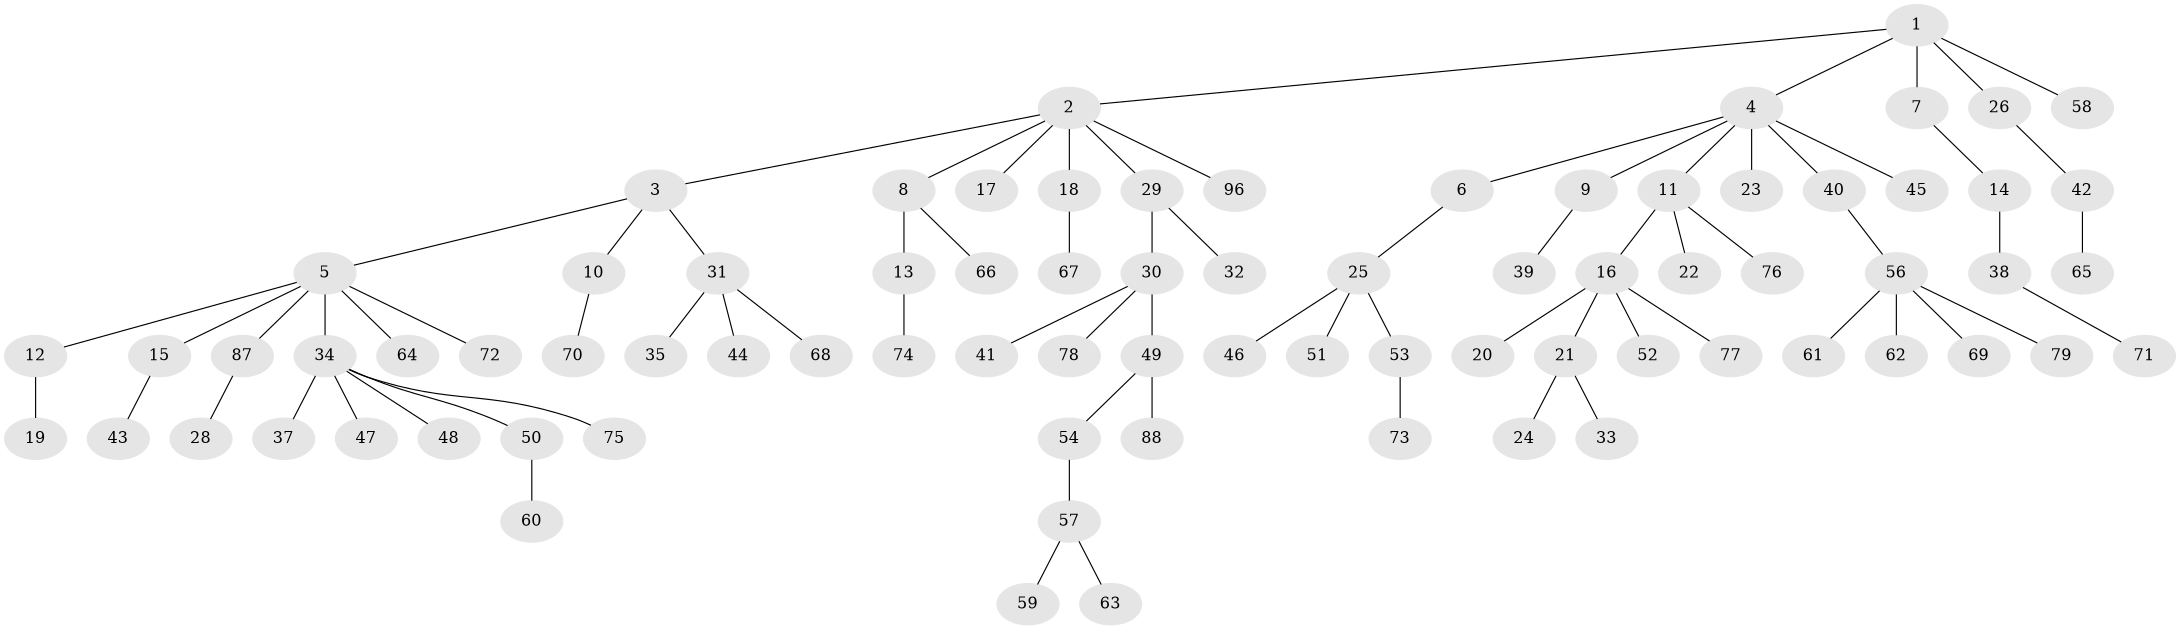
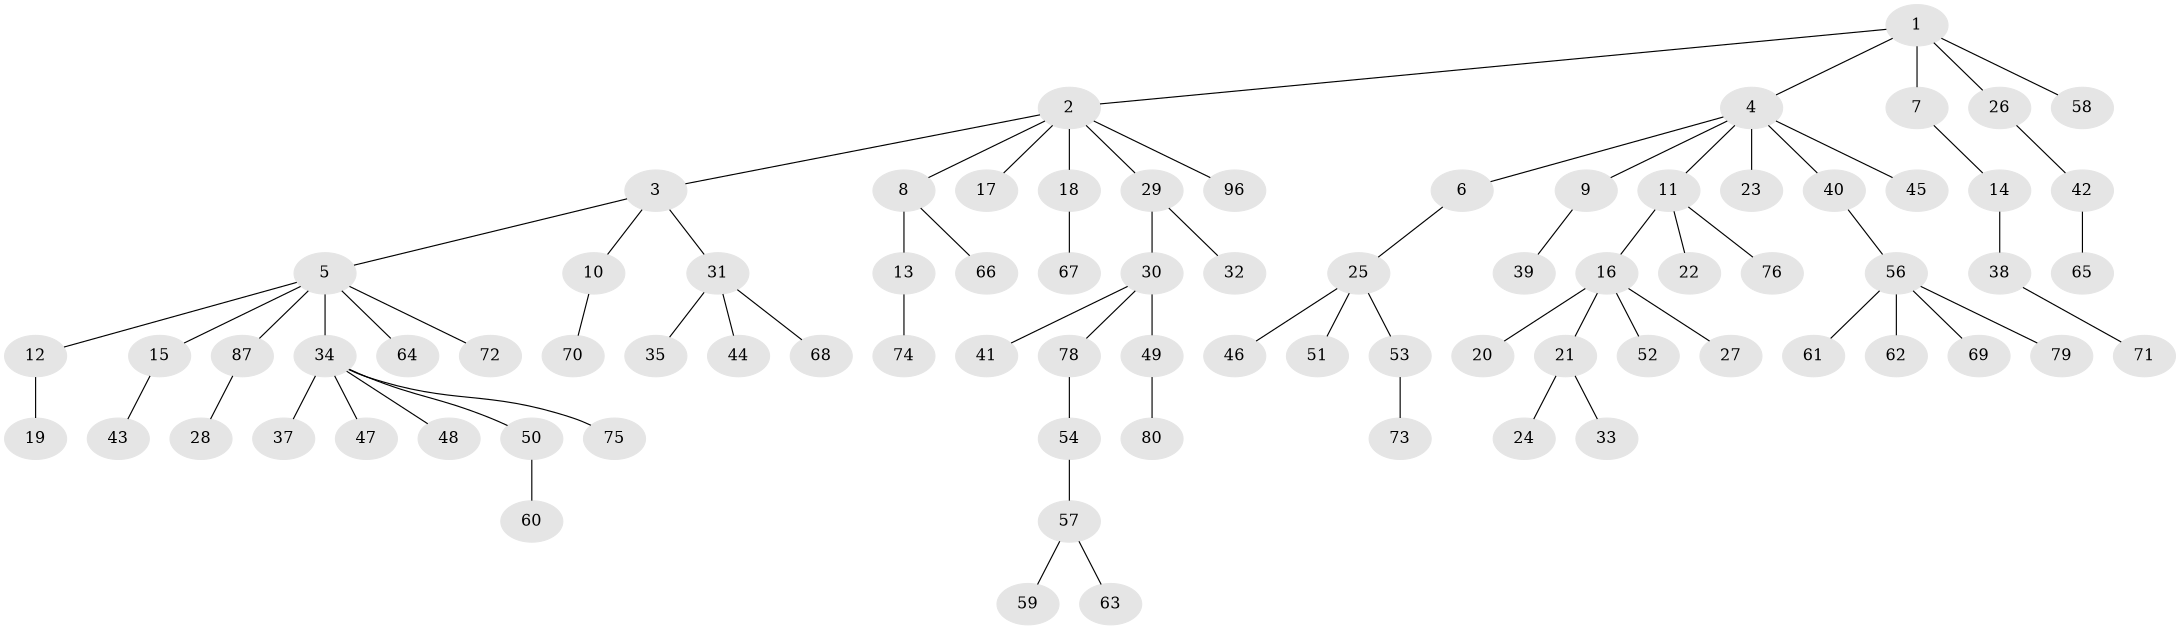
(1731, 356) -> (1731, 356)
(1111, 397) -> (1069, 398)
(1152, 439) -> (1152, 439)
